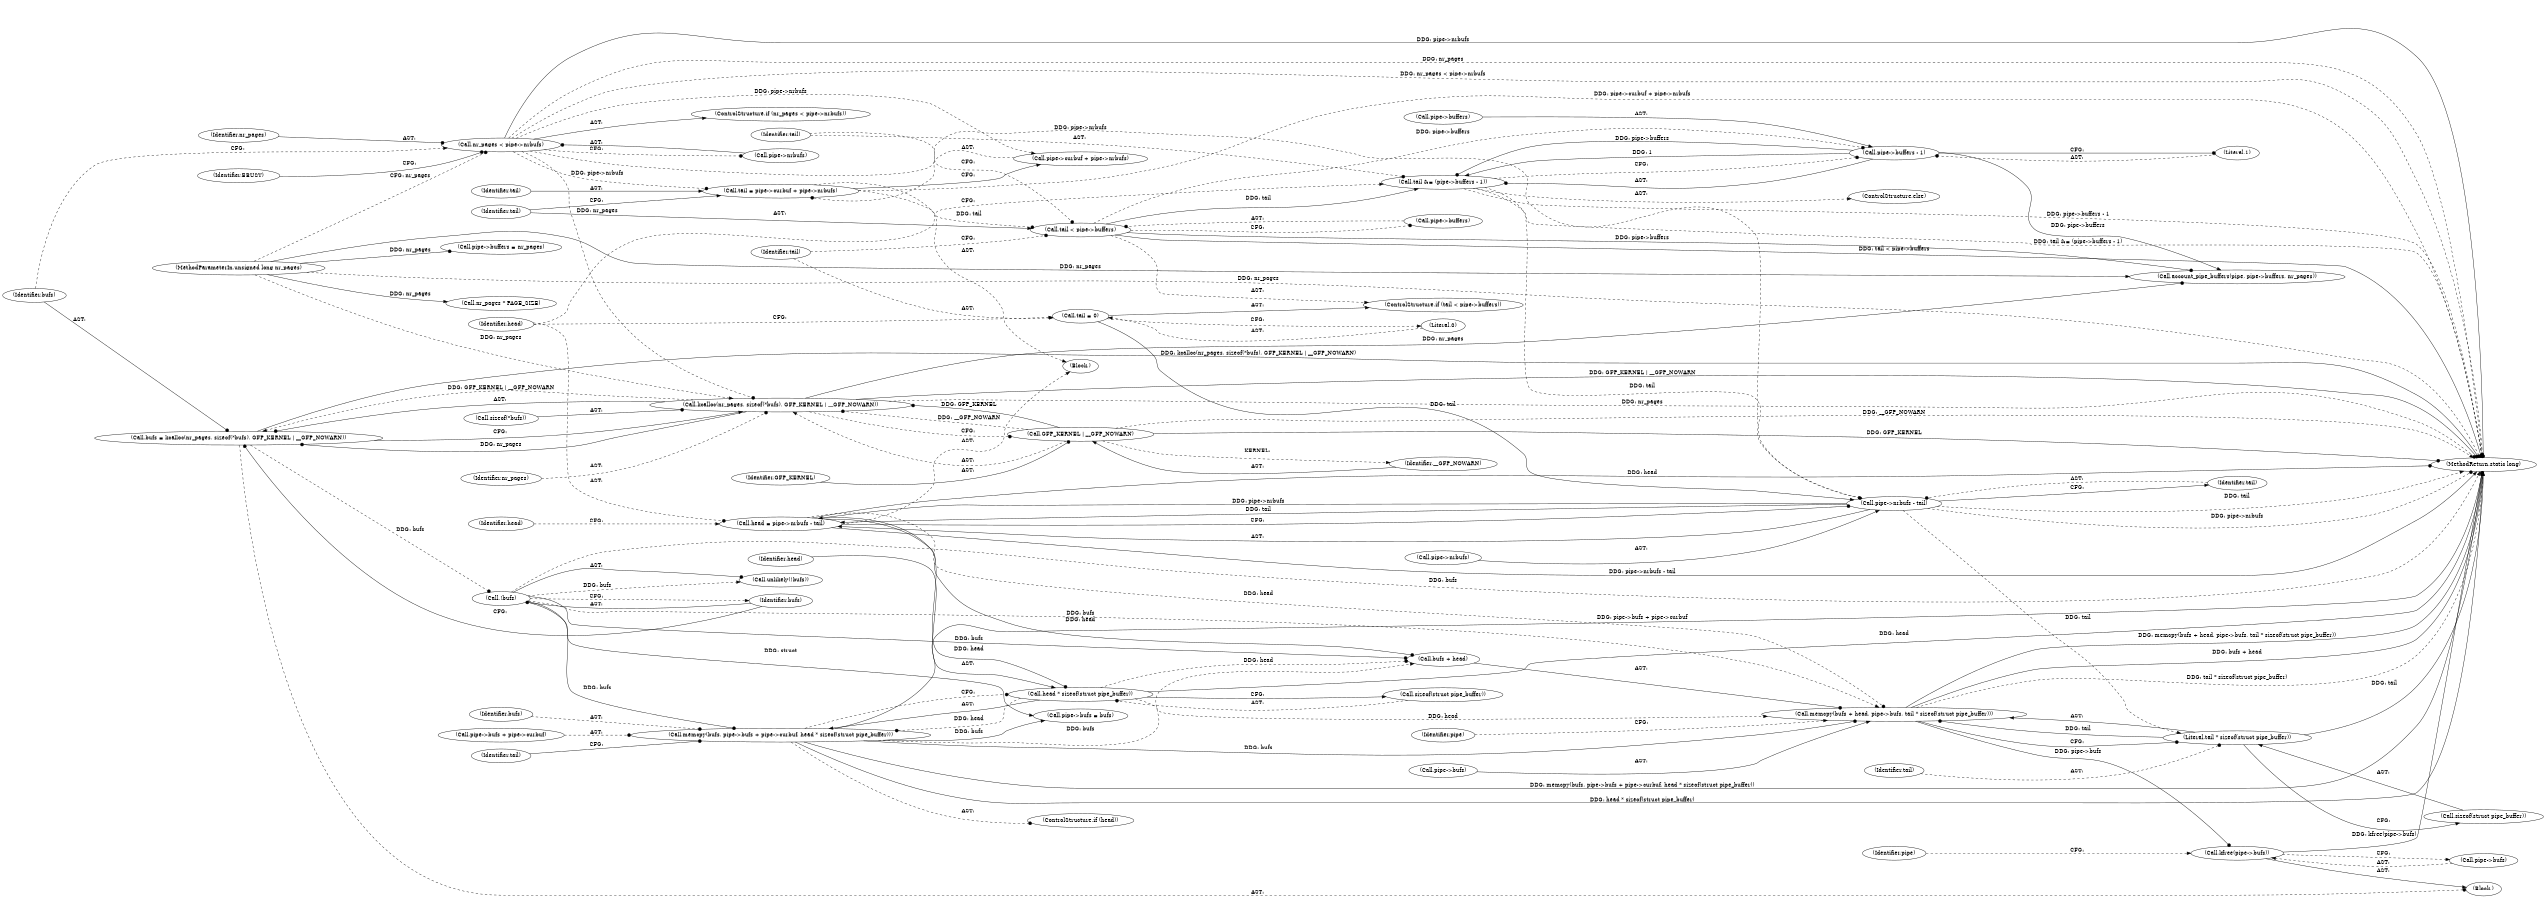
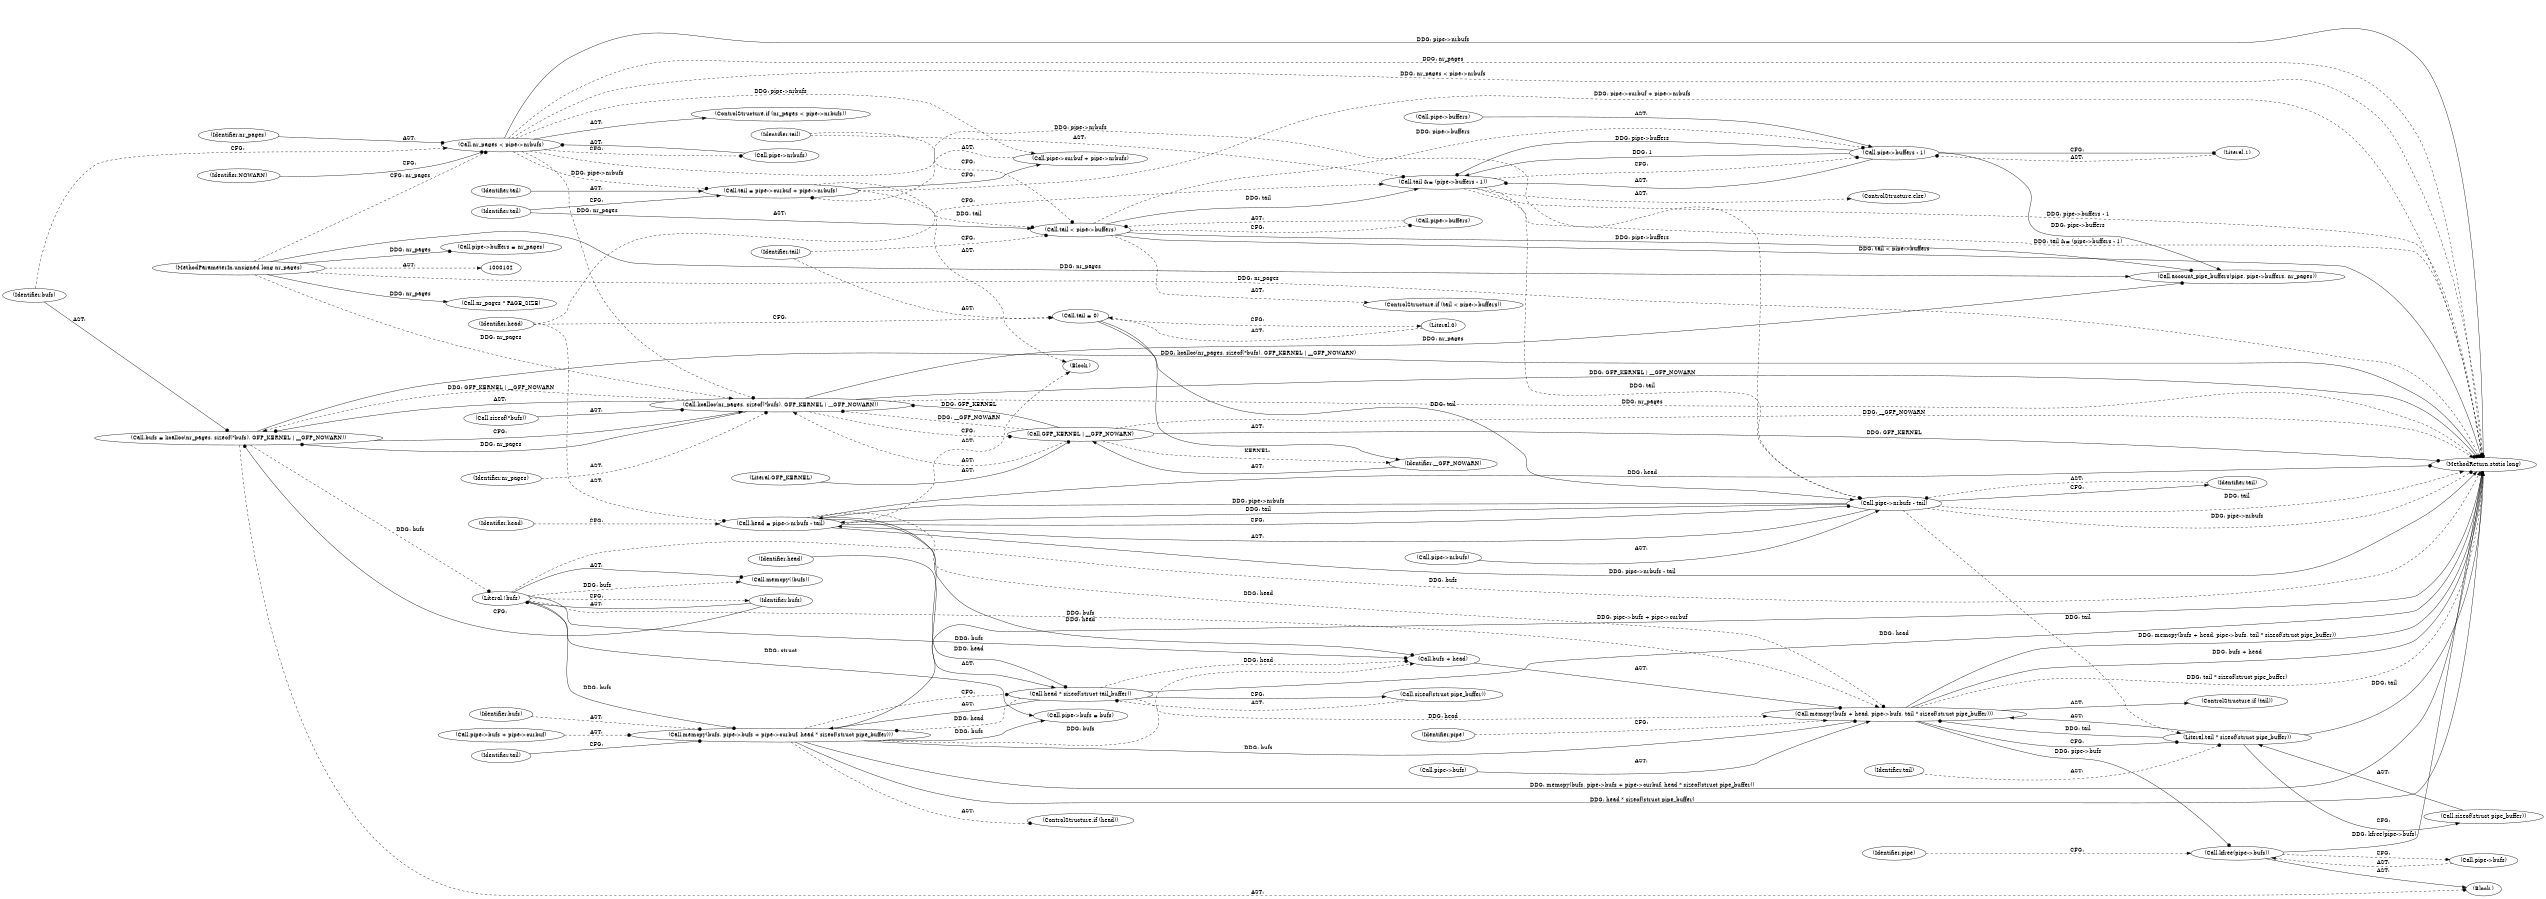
(239, 176) -> (239, 176)
none -> (501, 268)
(1237, 312) -> (1208, 445)
(781, 478) -> (781, 478)
(781, 580) -> (781, 580)
(501, 599) -> (501, 599)
(1081, 694) -> (1081, 694)
none -> (2237, 701)
